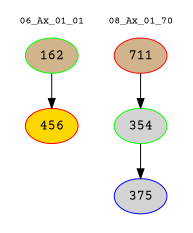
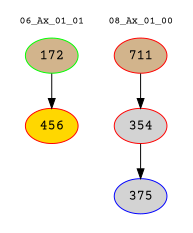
(141, 21) -> (141, 21)
(52, 56) -> (52, 56)
(141, 126) -> (141, 126)
